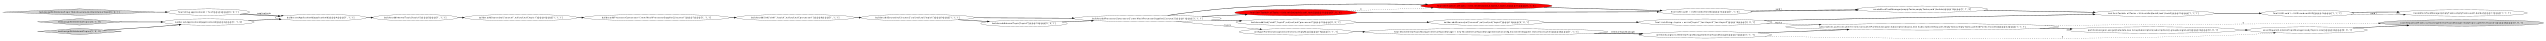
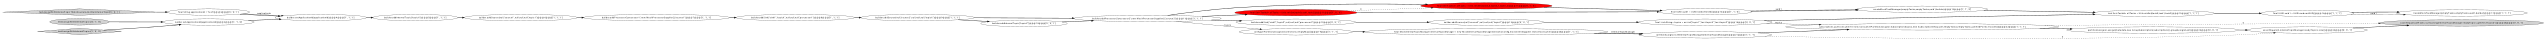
(79, 22) -> (79, 22)
